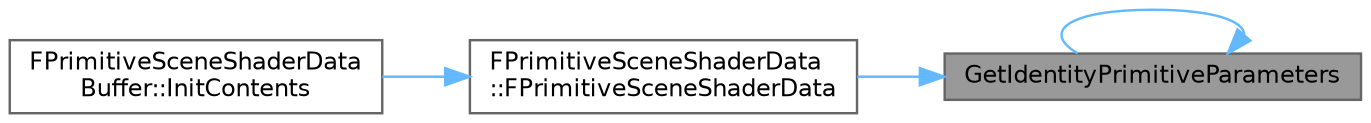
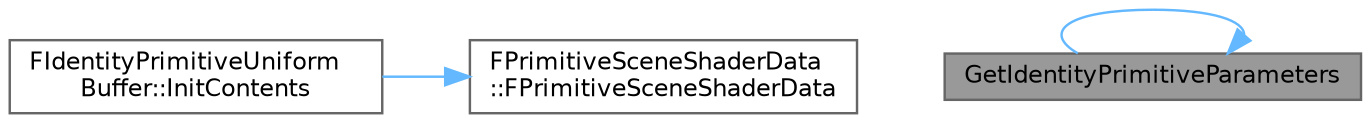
(196, 77) -> (196, 77)
(889, 77) -> none
